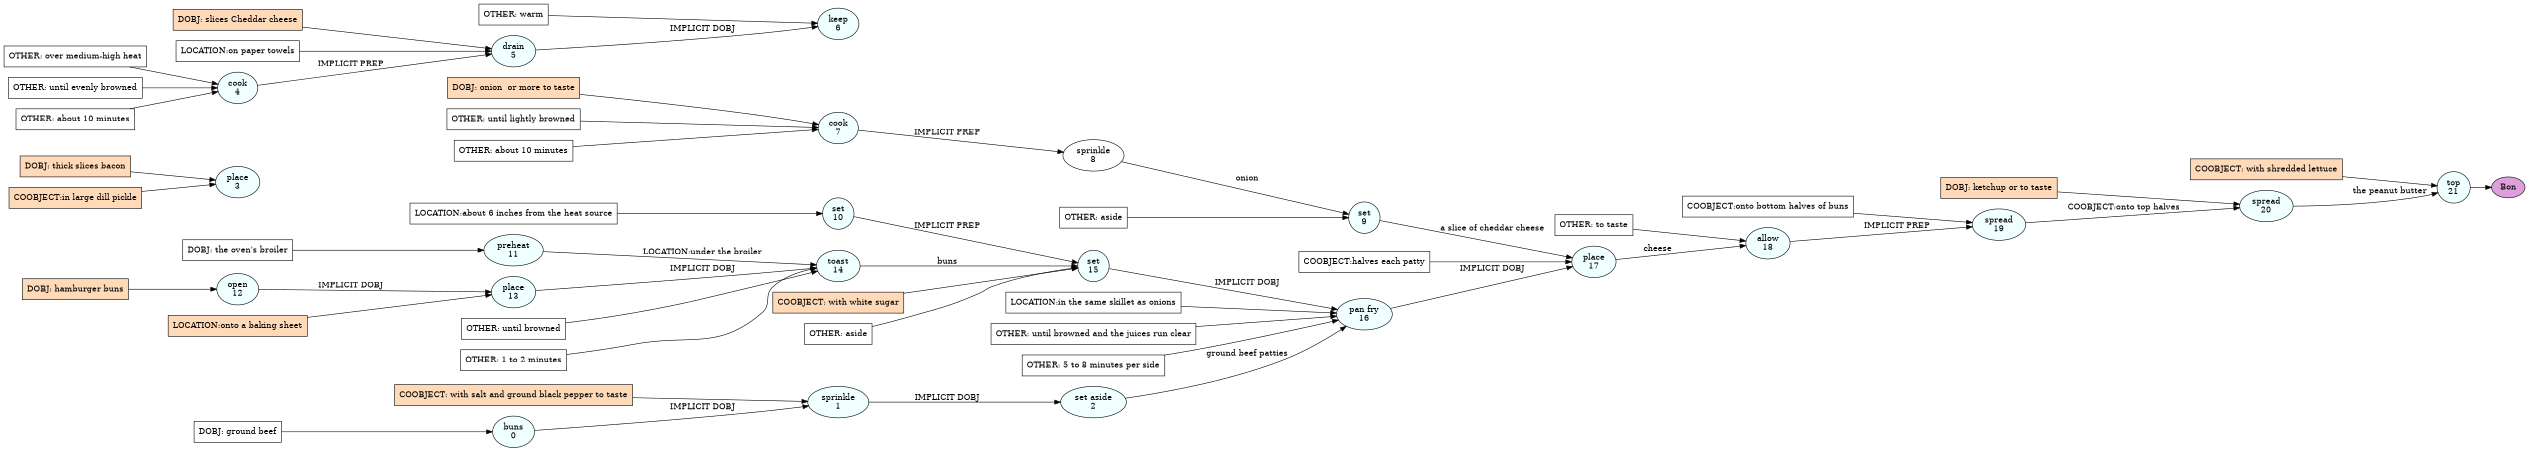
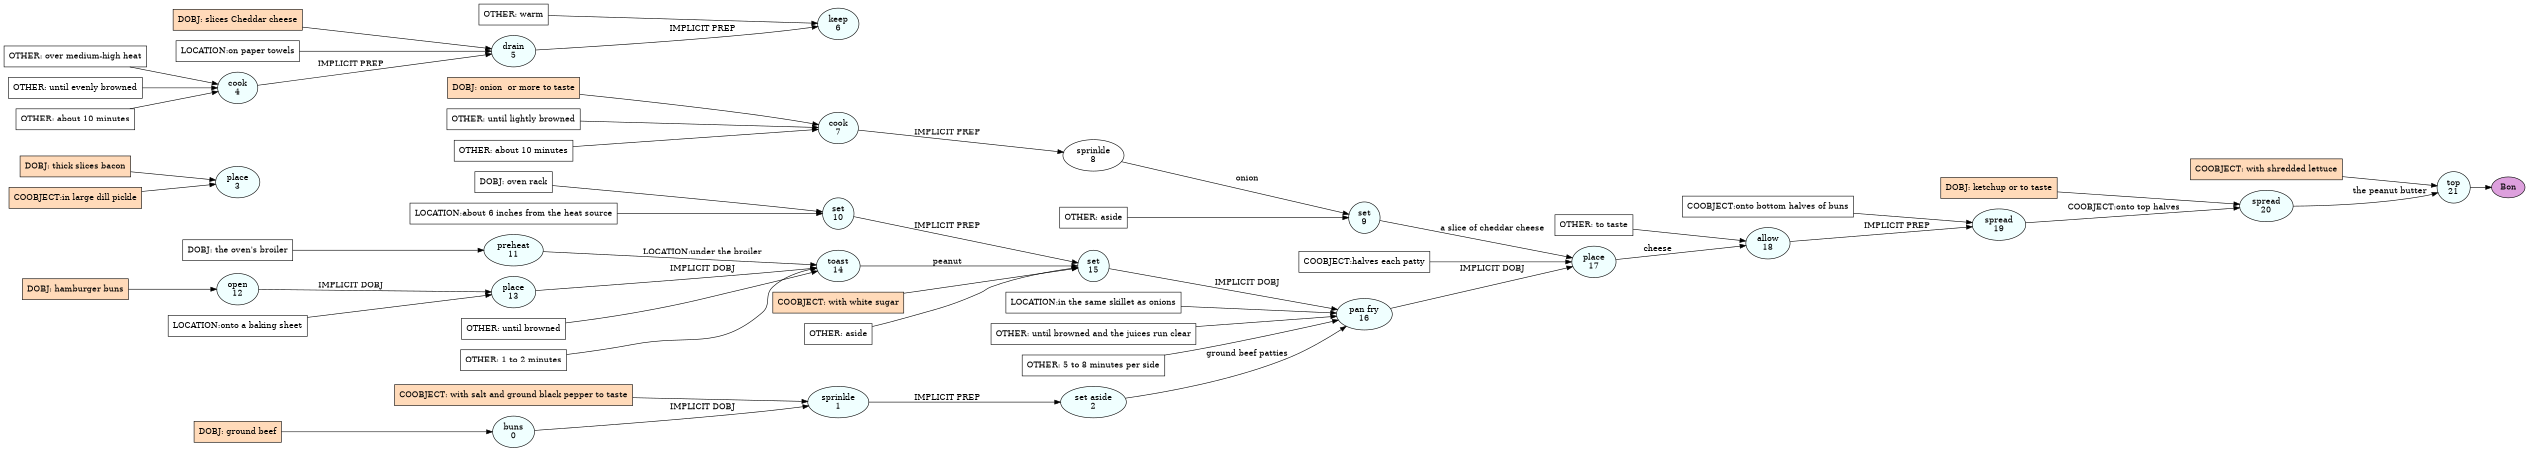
(703, 29) -> (703, 29)
none -> (514, 182)
(947, 262) -> (947, 262)
(238, 326) -> (238, 326)
(947, 398) -> (947, 398)
(238, 432) -> (238, 432)
